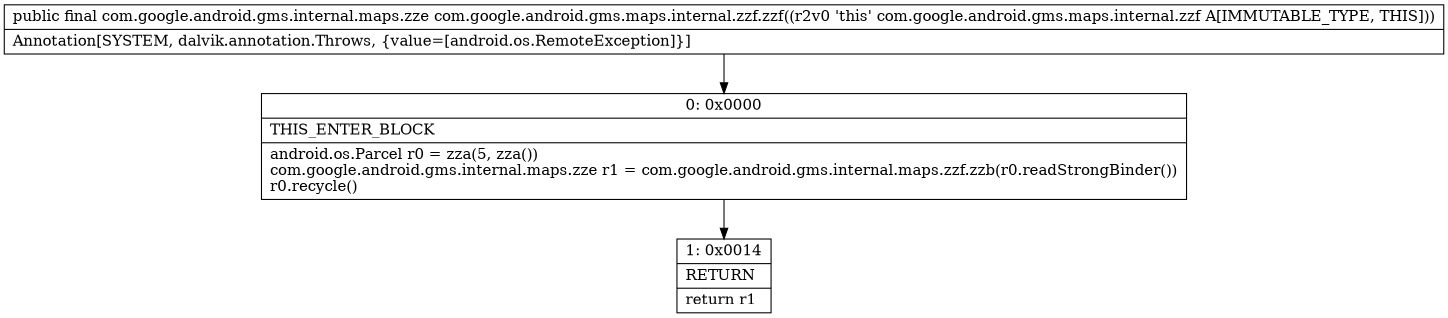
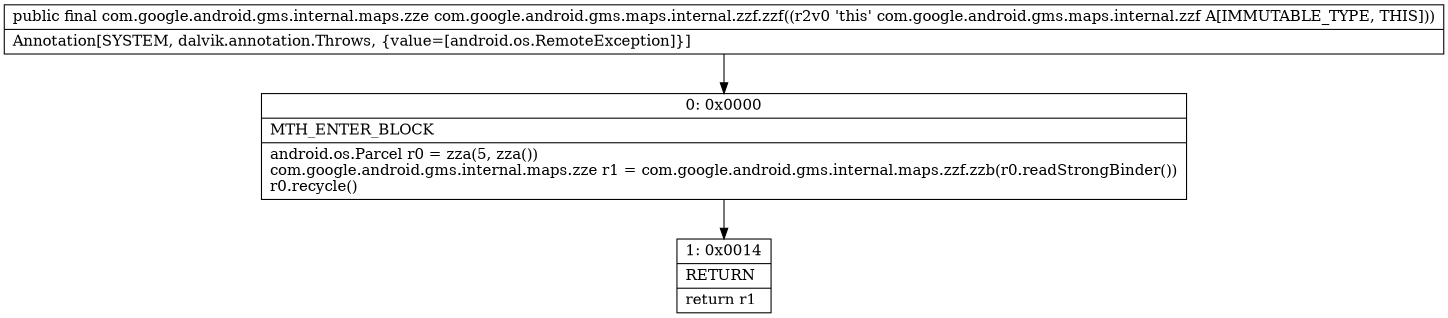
(352, 130) -> (352, 130)
